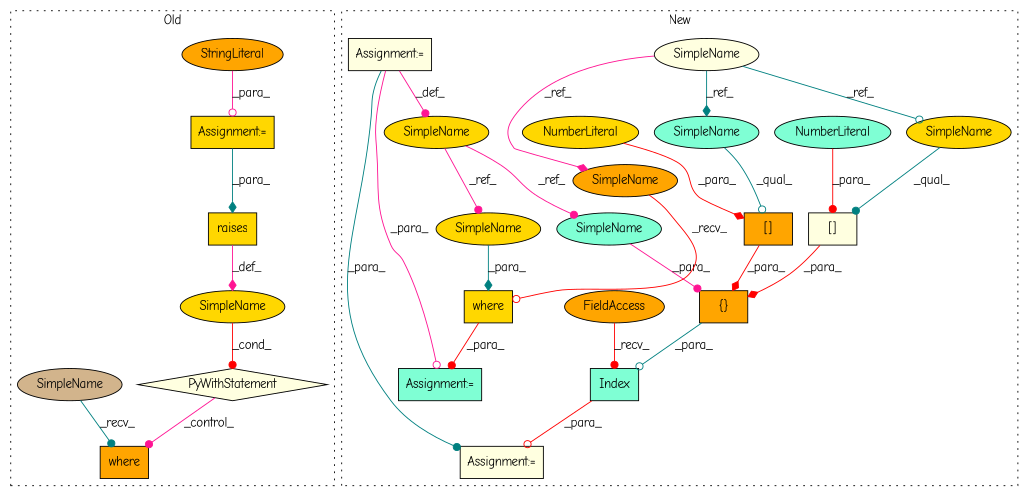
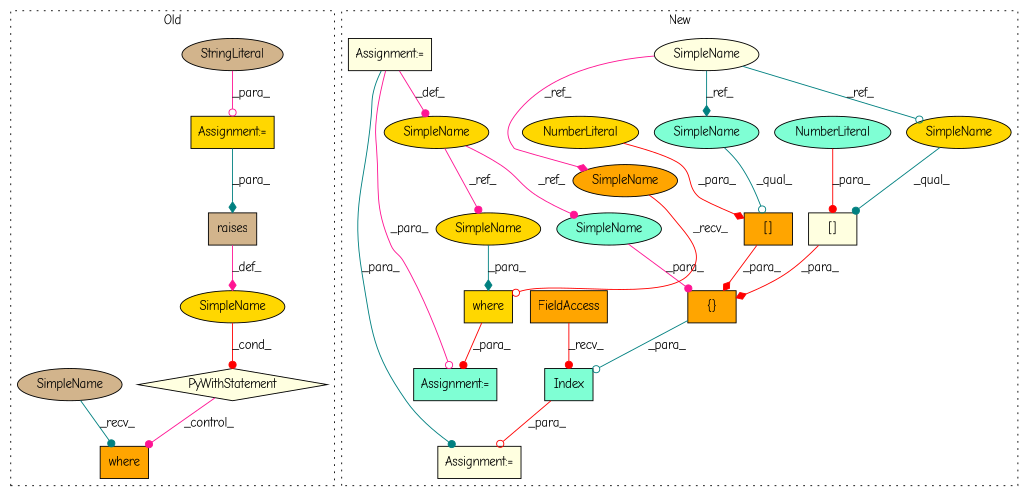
(233, 55) -> (233, 55)
(233, 229) -> (233, 229)
(614, 307) -> (569, 307)
